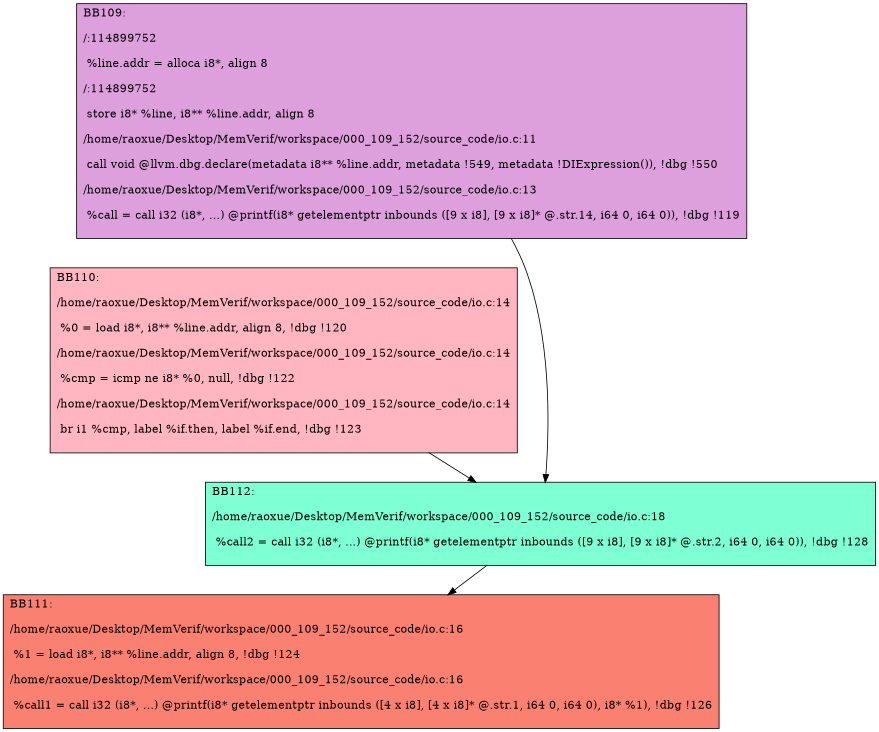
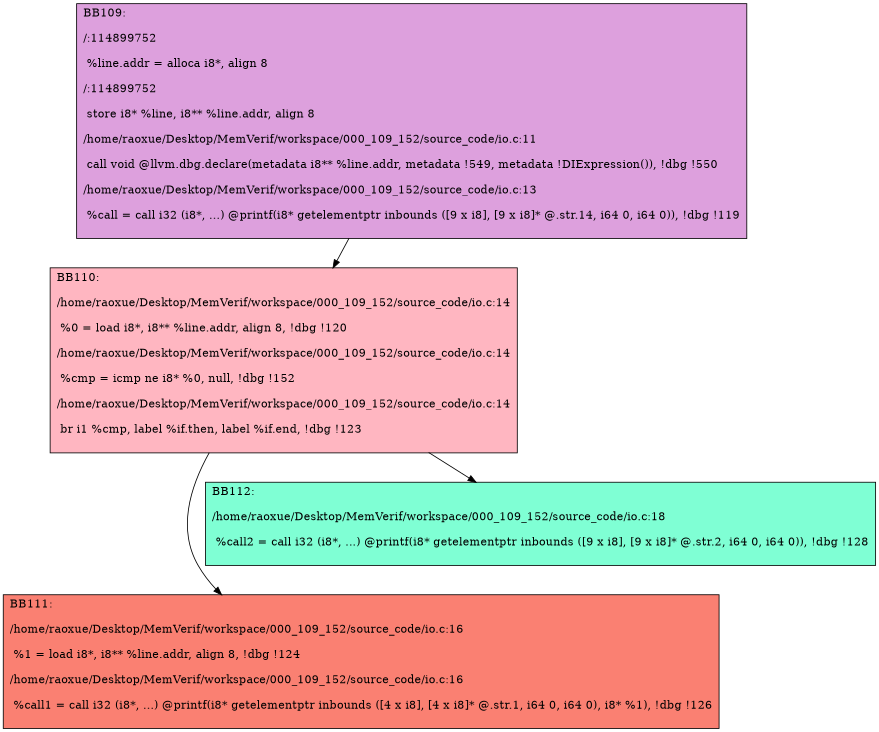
(544, 354) -> (343, 249)
(176, 379) -> (176, 379)
(471, 578) -> (187, 523)
